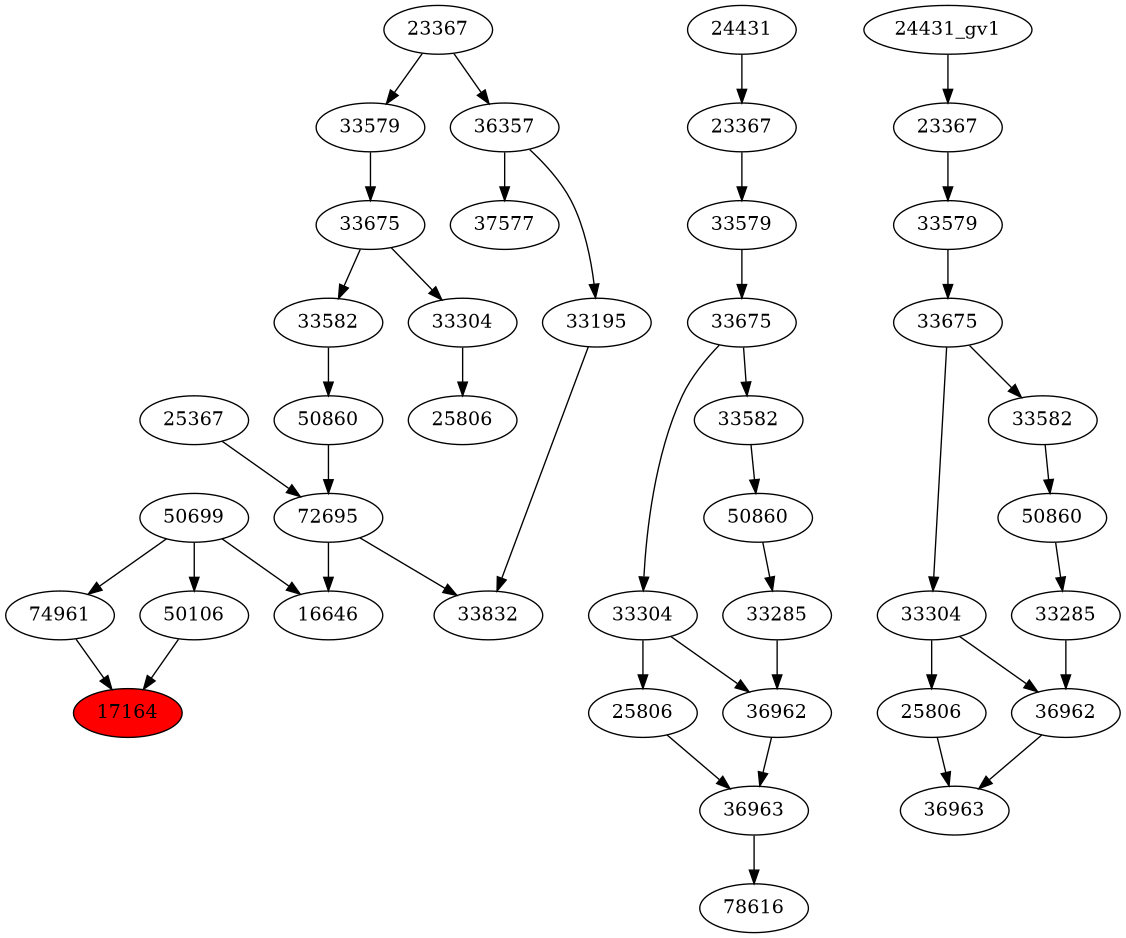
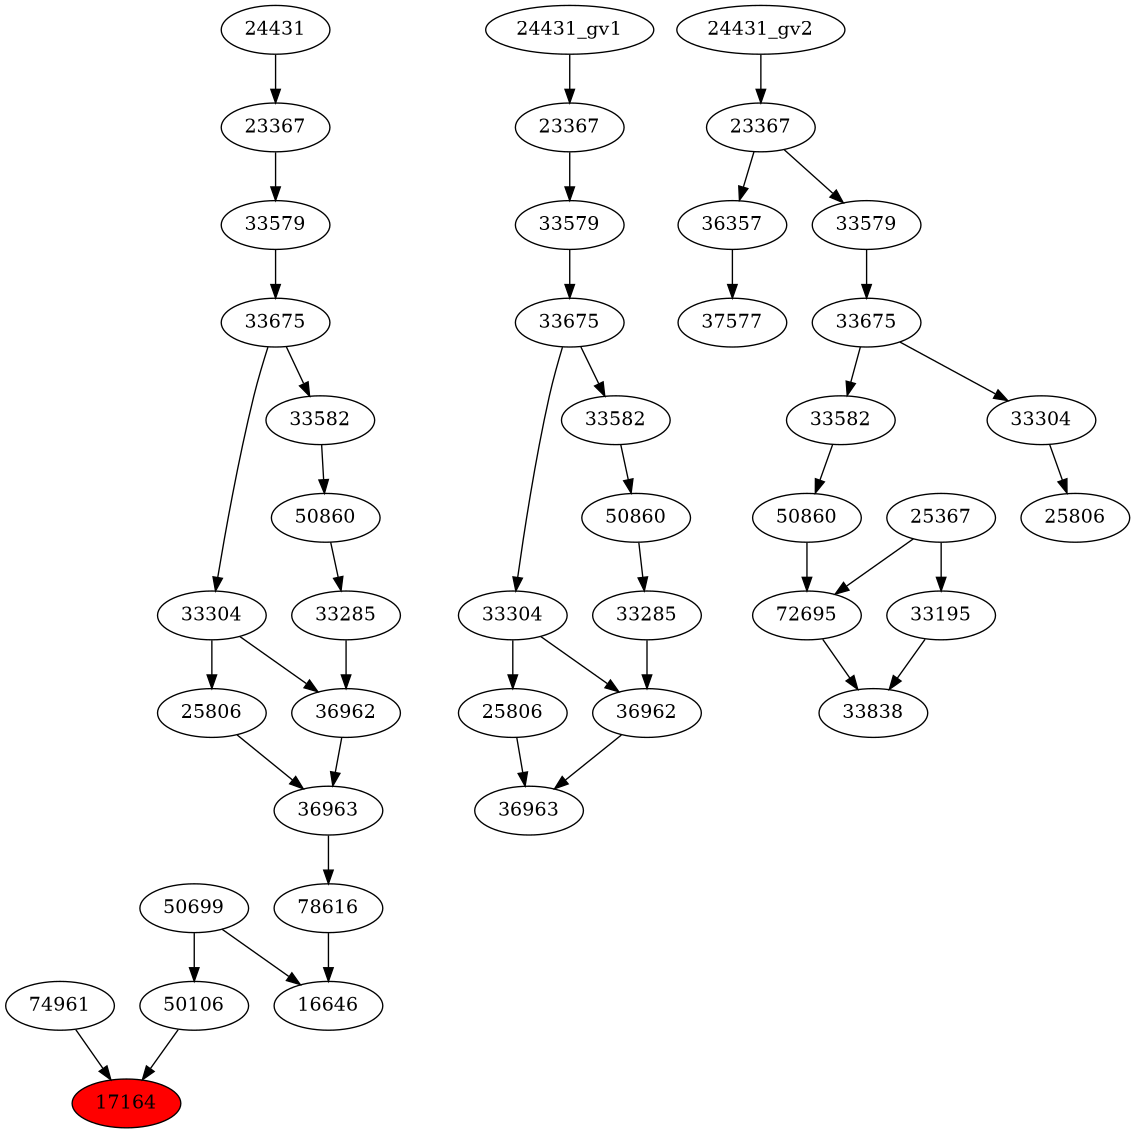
none -> (761, 30)
(576, 210) -> (941, 560)
(328, 560) -> (328, 950)
(133, 562) -> none
(488, 615) -> (873, 713)
